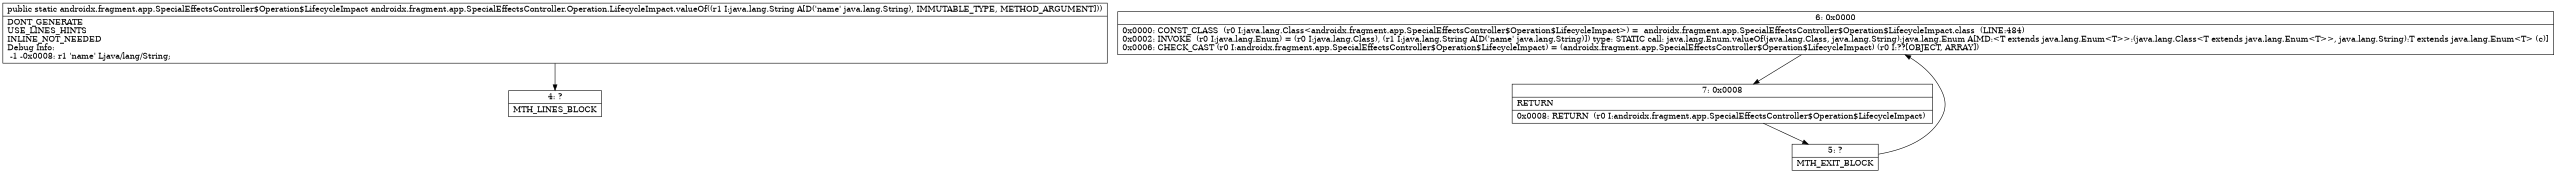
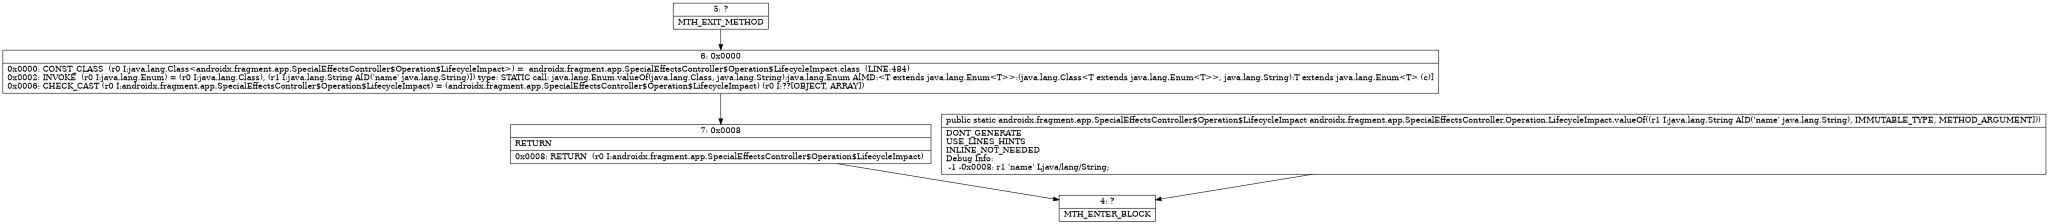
(555, 110) -> (1107, 214)
(1783, 133) -> (945, 181)
(1835, 163) -> (721, 22)
